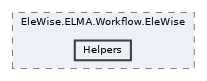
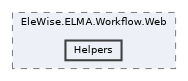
(103, 22) -> (94, 22)
